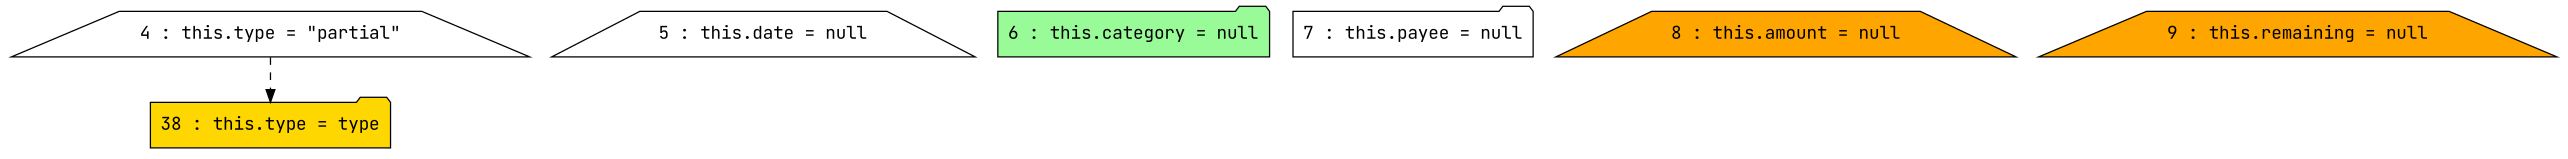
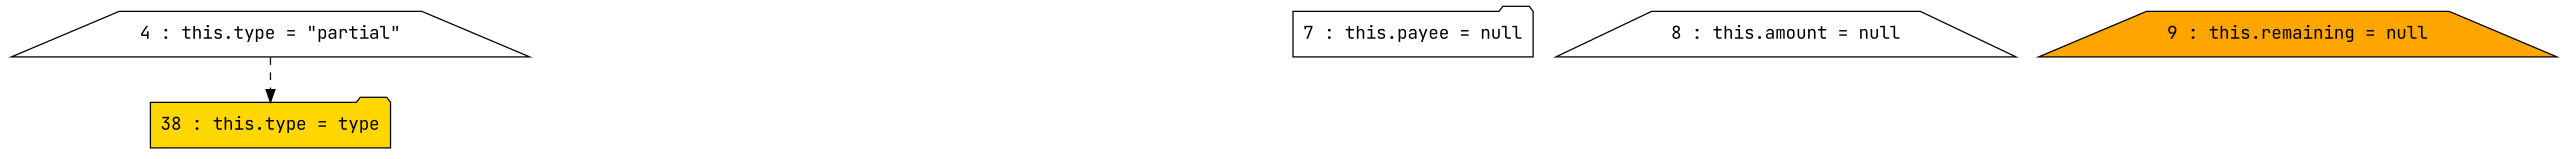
(763, 34) -> none
(1134, 34) -> none
(1786, 34) -> (1786, 34)
